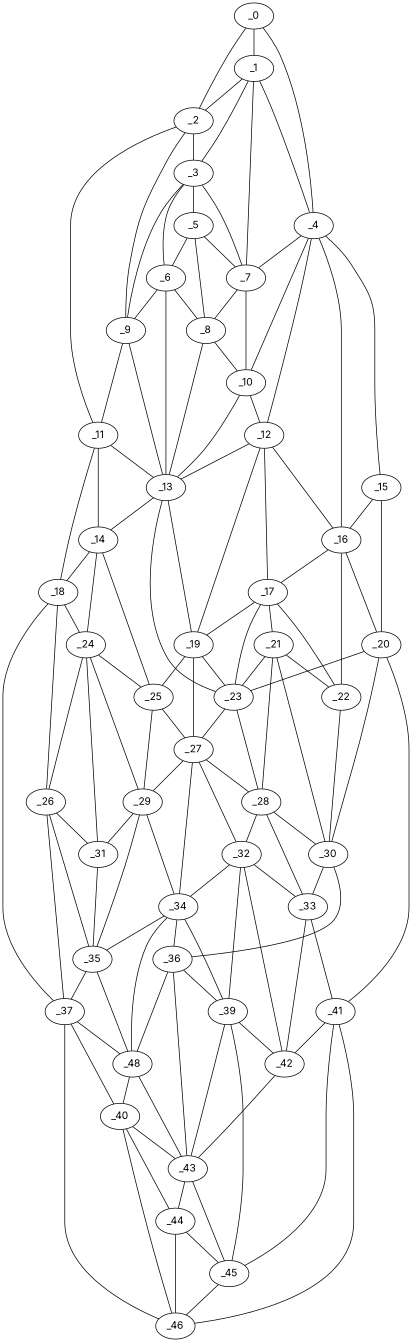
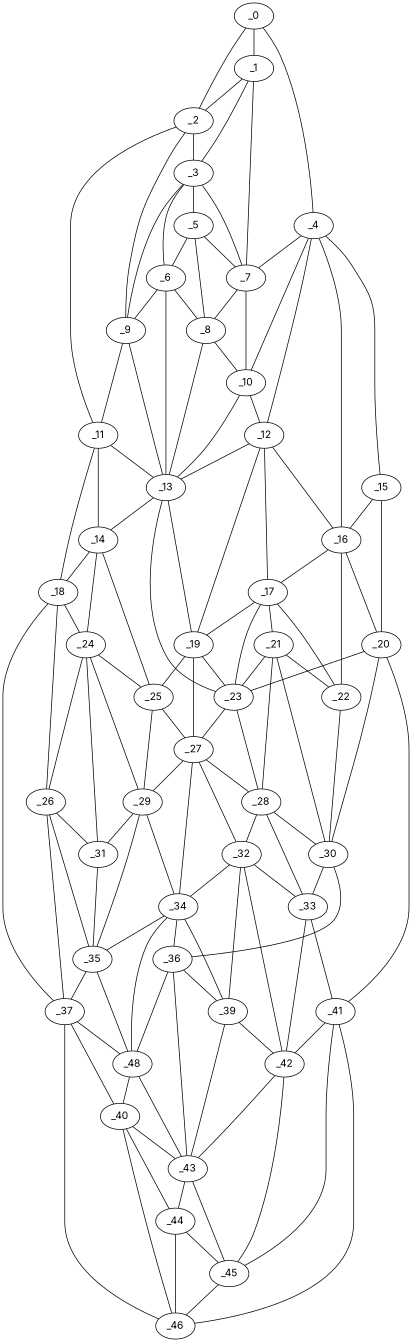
(286, 146) -> none
(243, 1143) -> (271, 1172)
